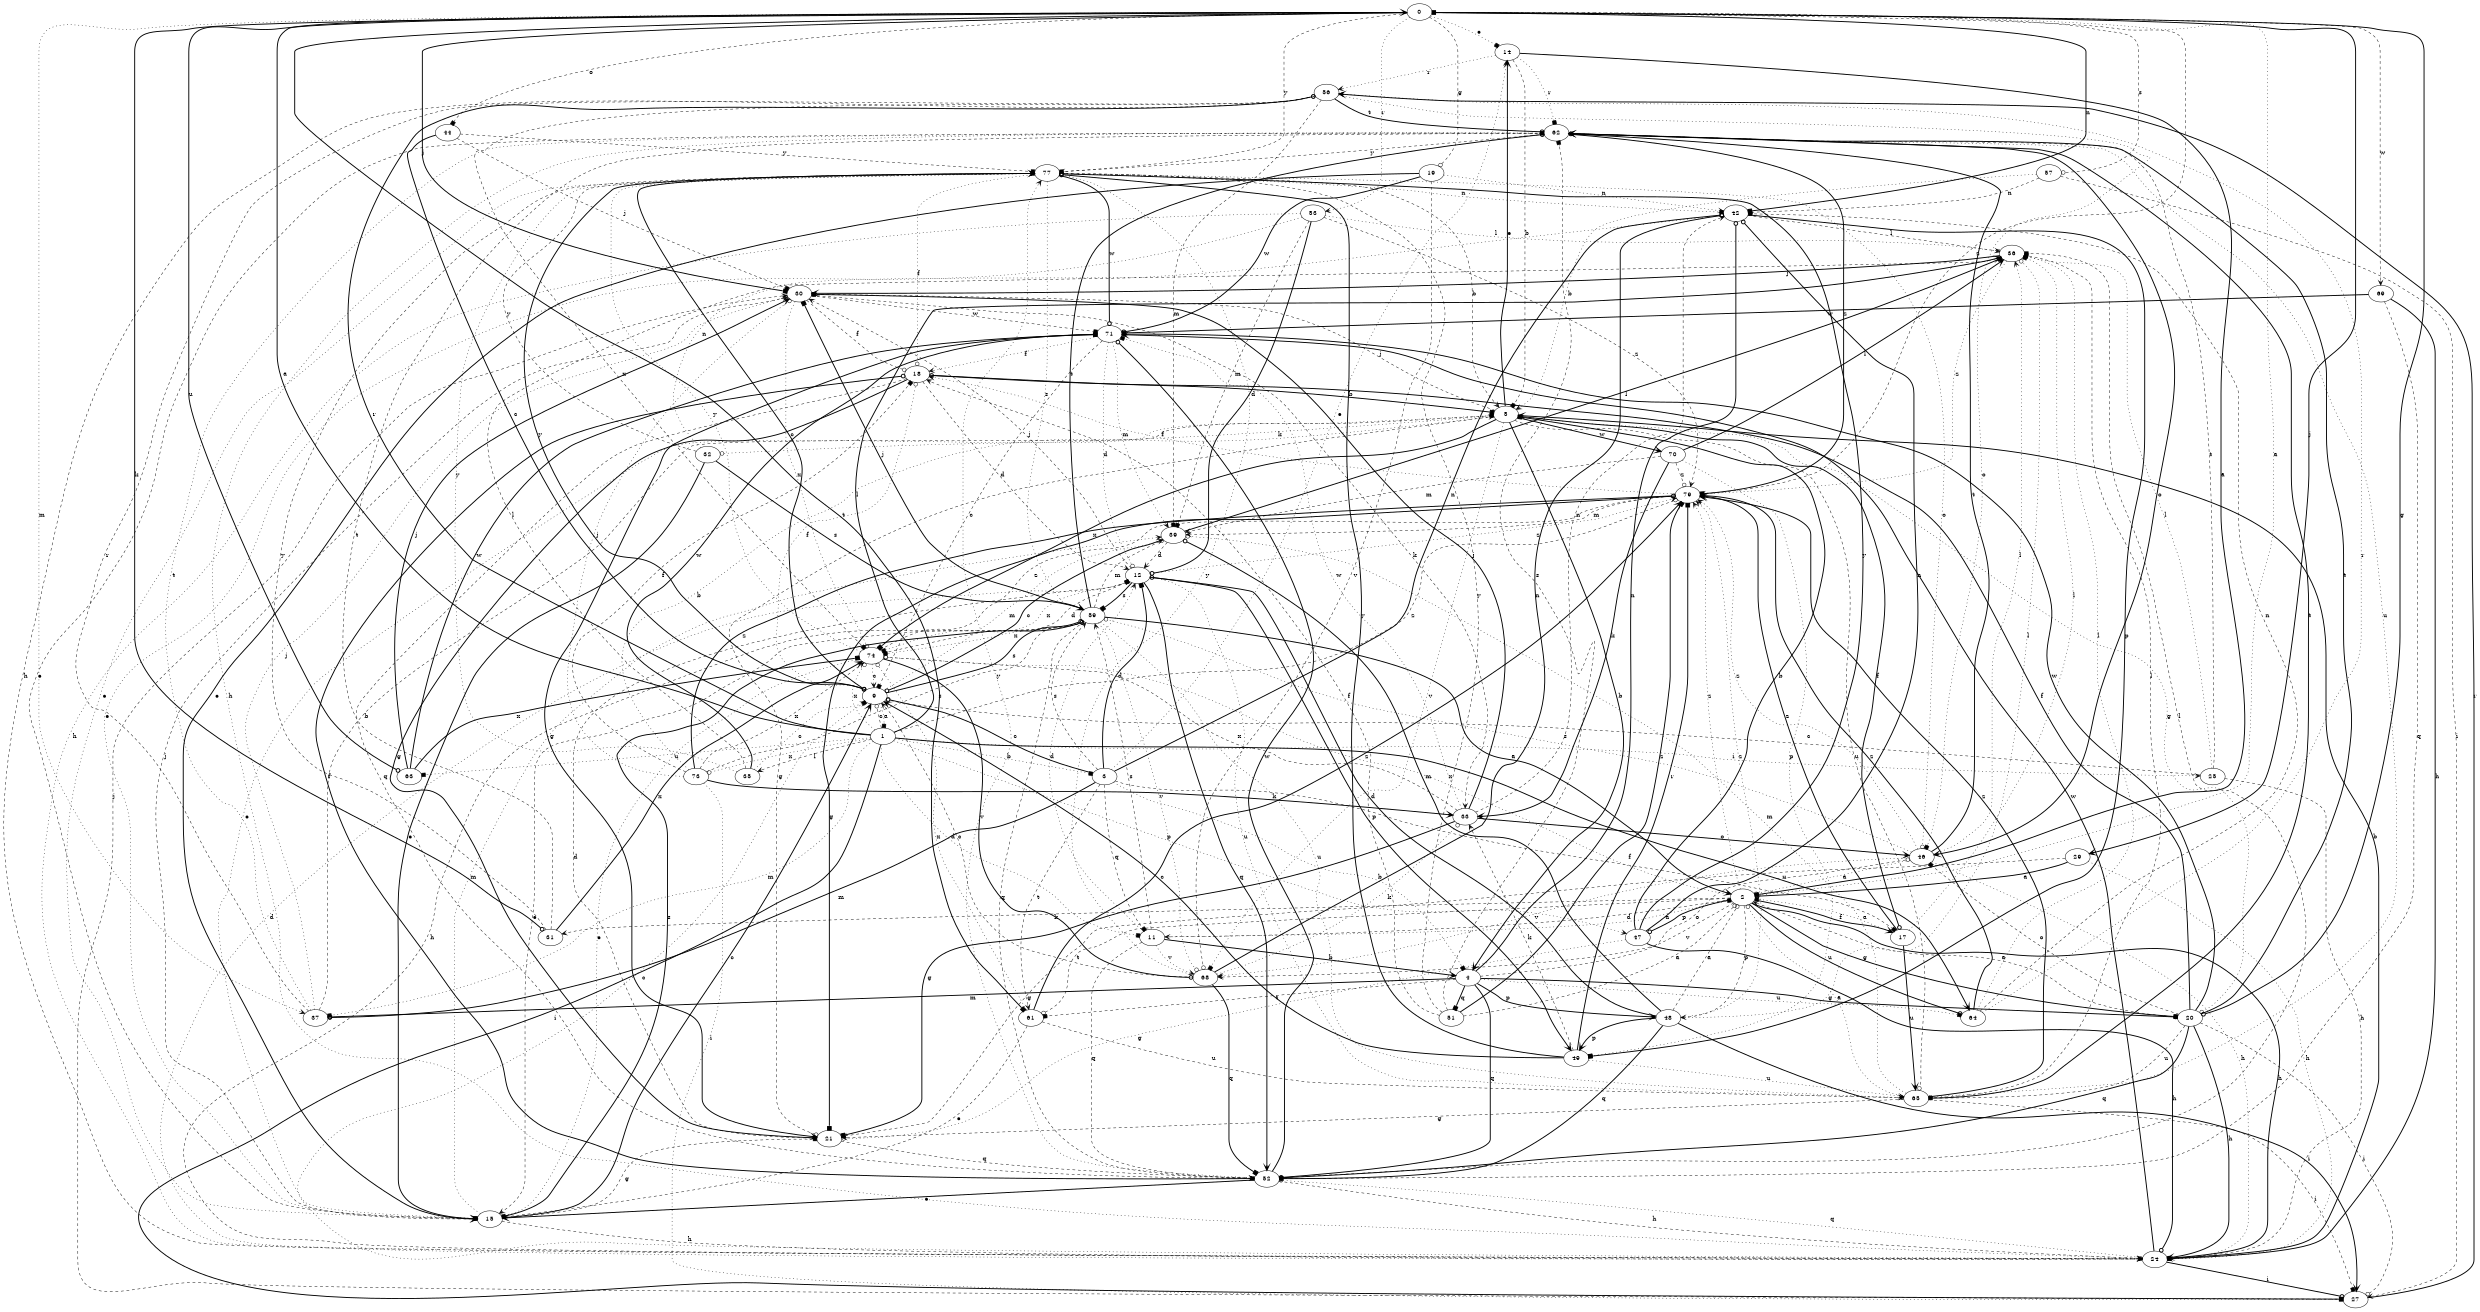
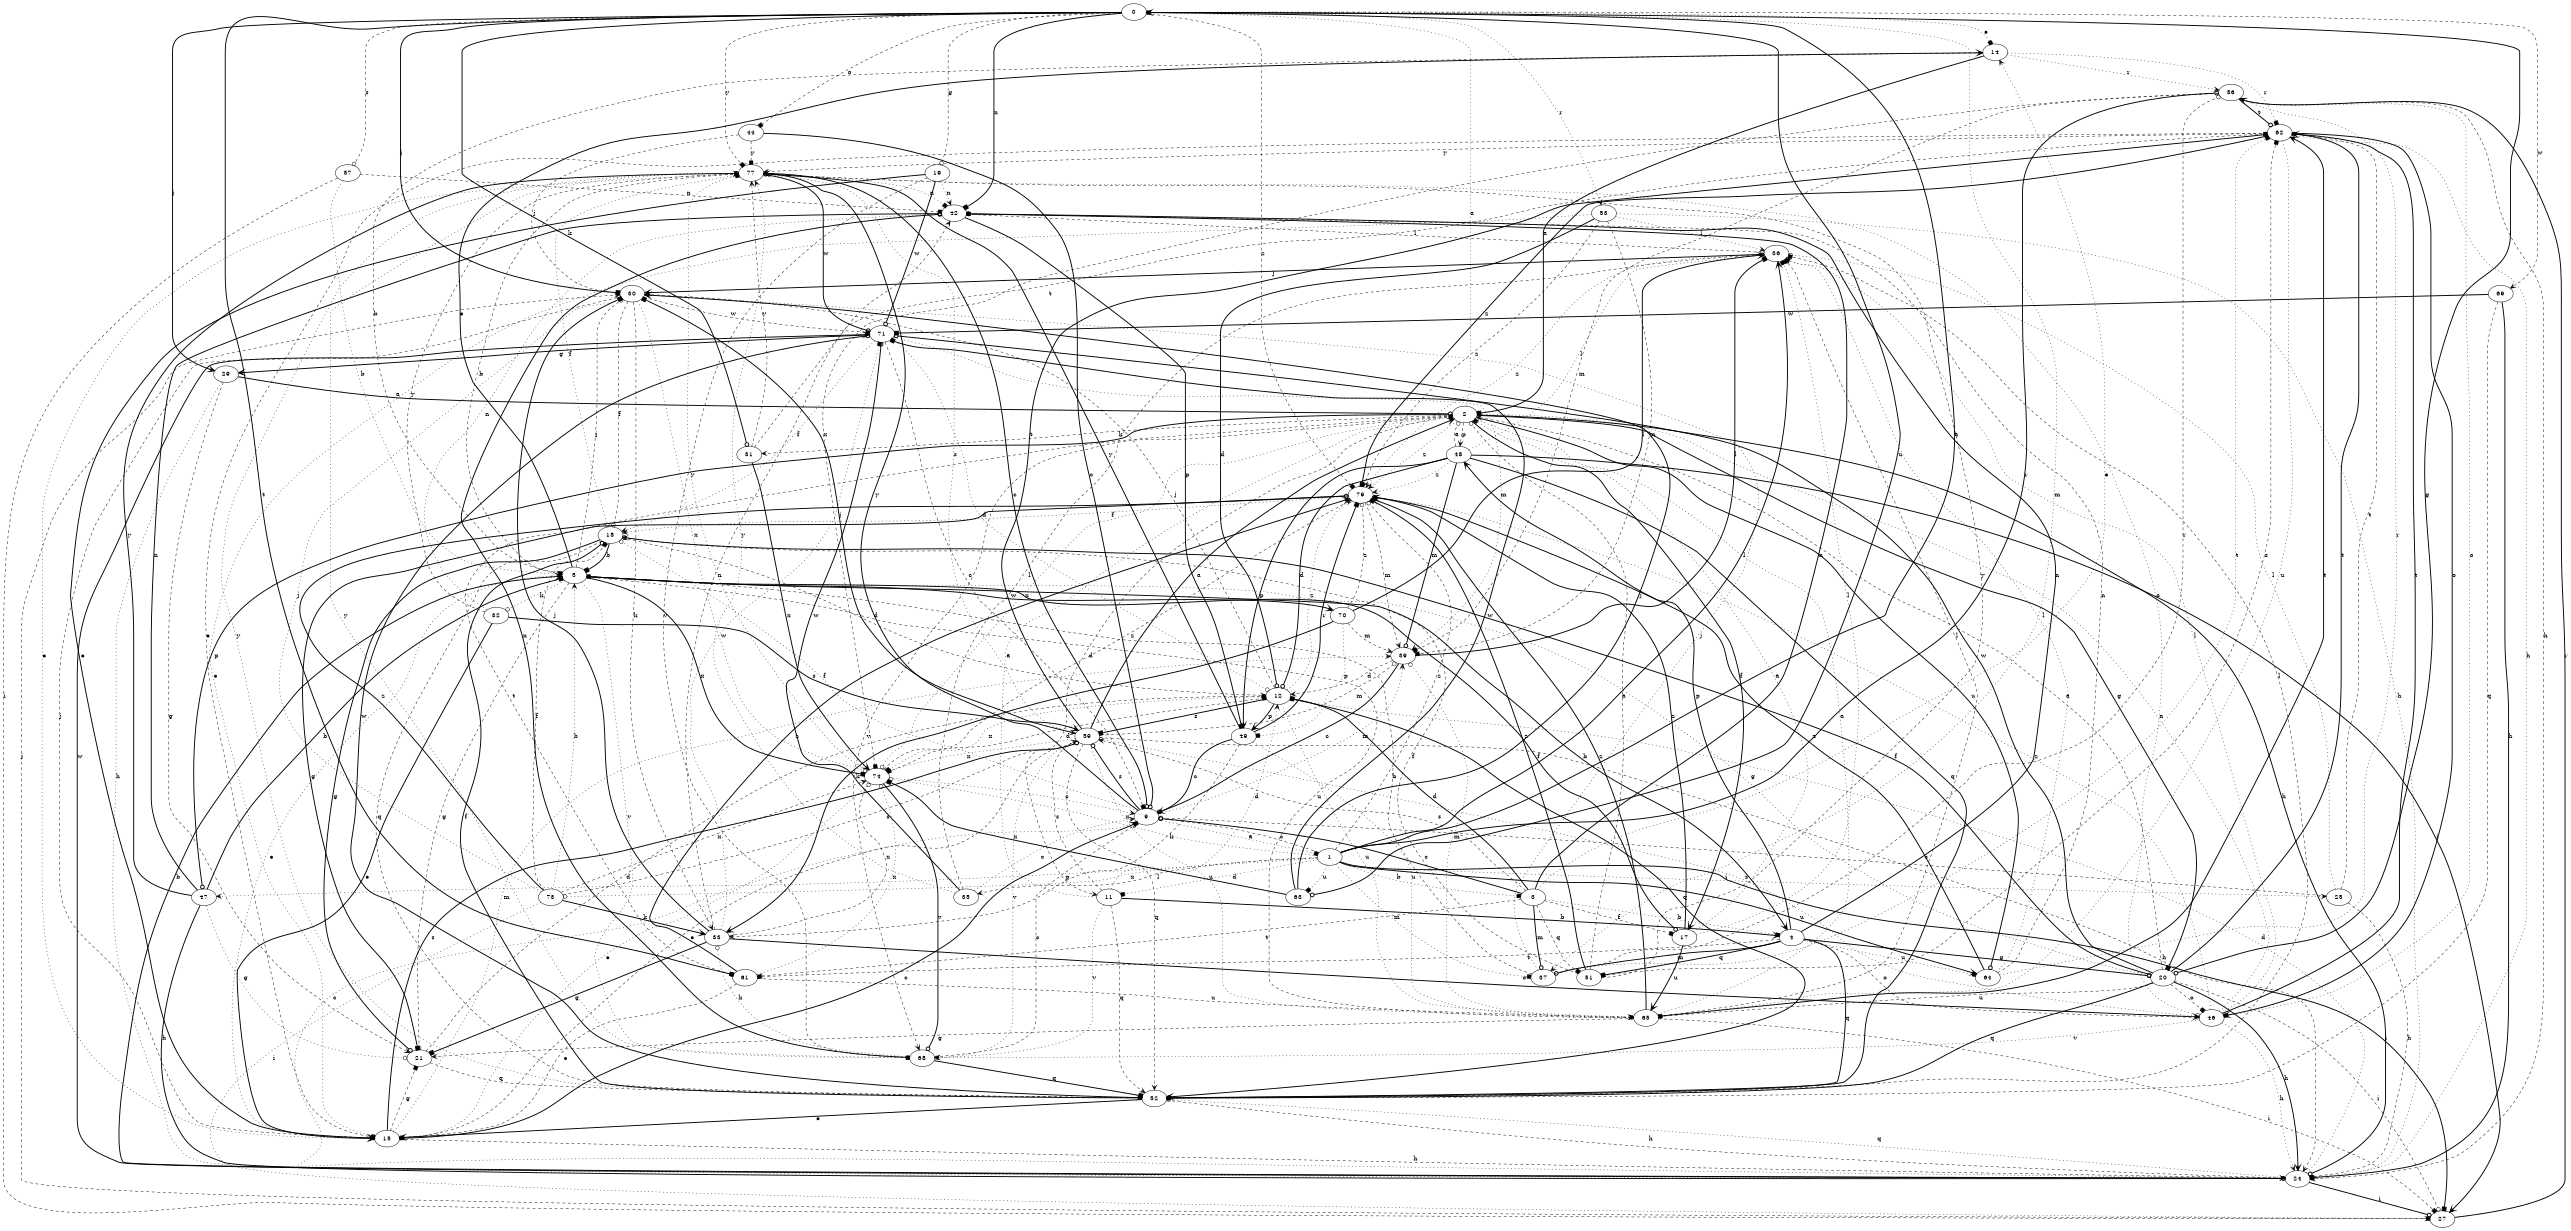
(2185, 47) -> (1261, 204)
(576, 634) -> (556, 351)
(1113, 859) -> (1553, 940)
